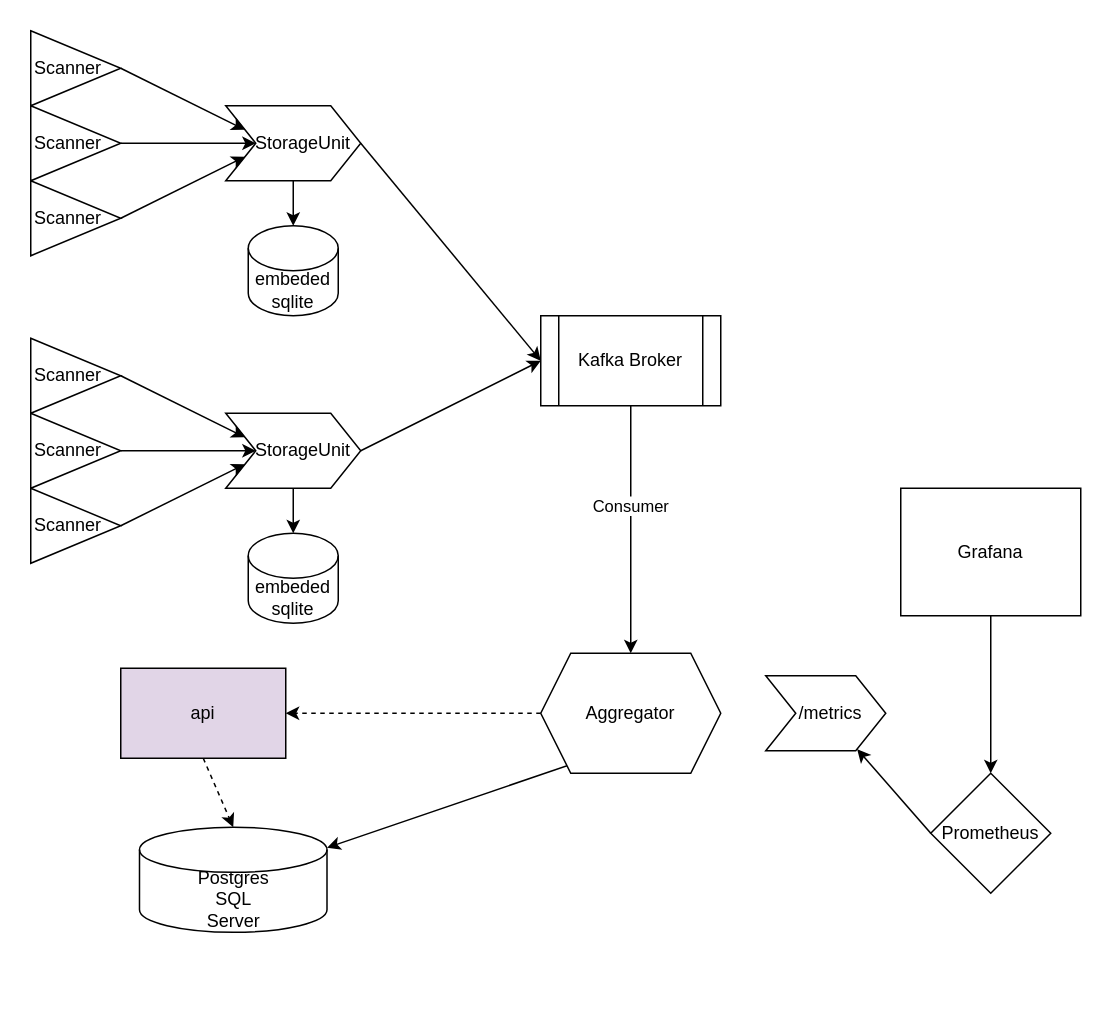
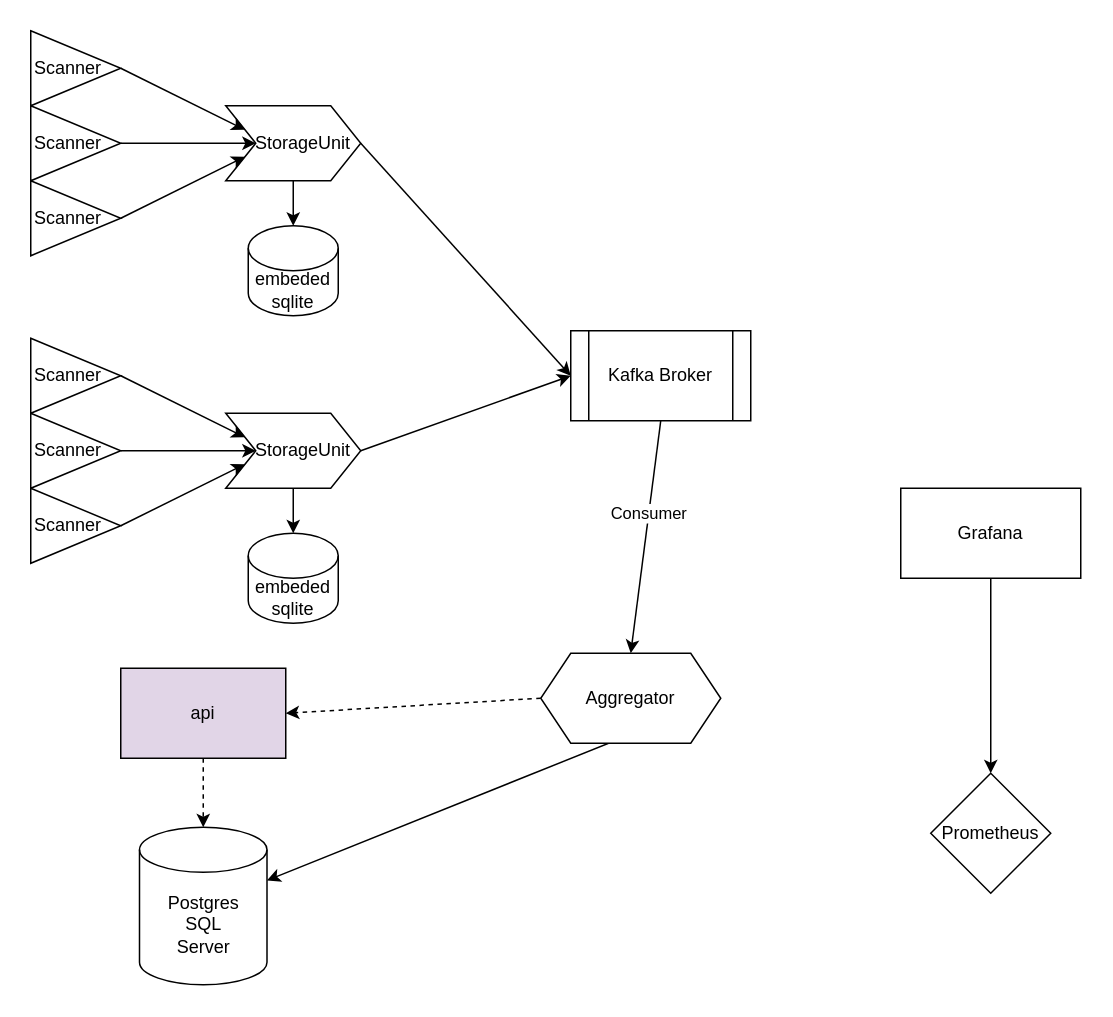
(631, 361) -> (661, 376)
(991, 552) -> (991, 533)
(631, 713) -> (631, 698)
(826, 713) -> none
(897, 795) -> none
(233, 880) -> (203, 906)
